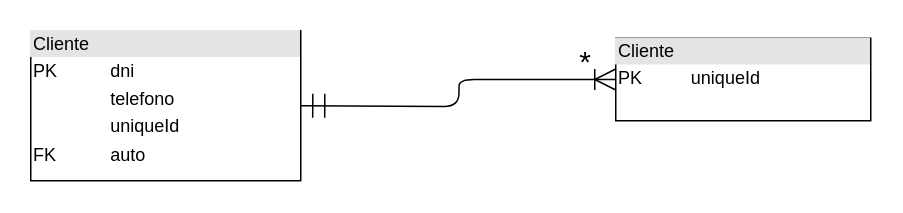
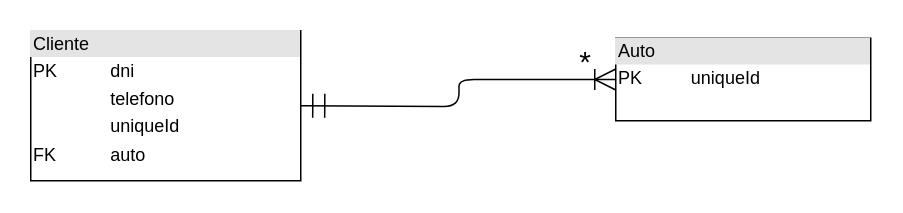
(664, 60) -> (664, 60)
